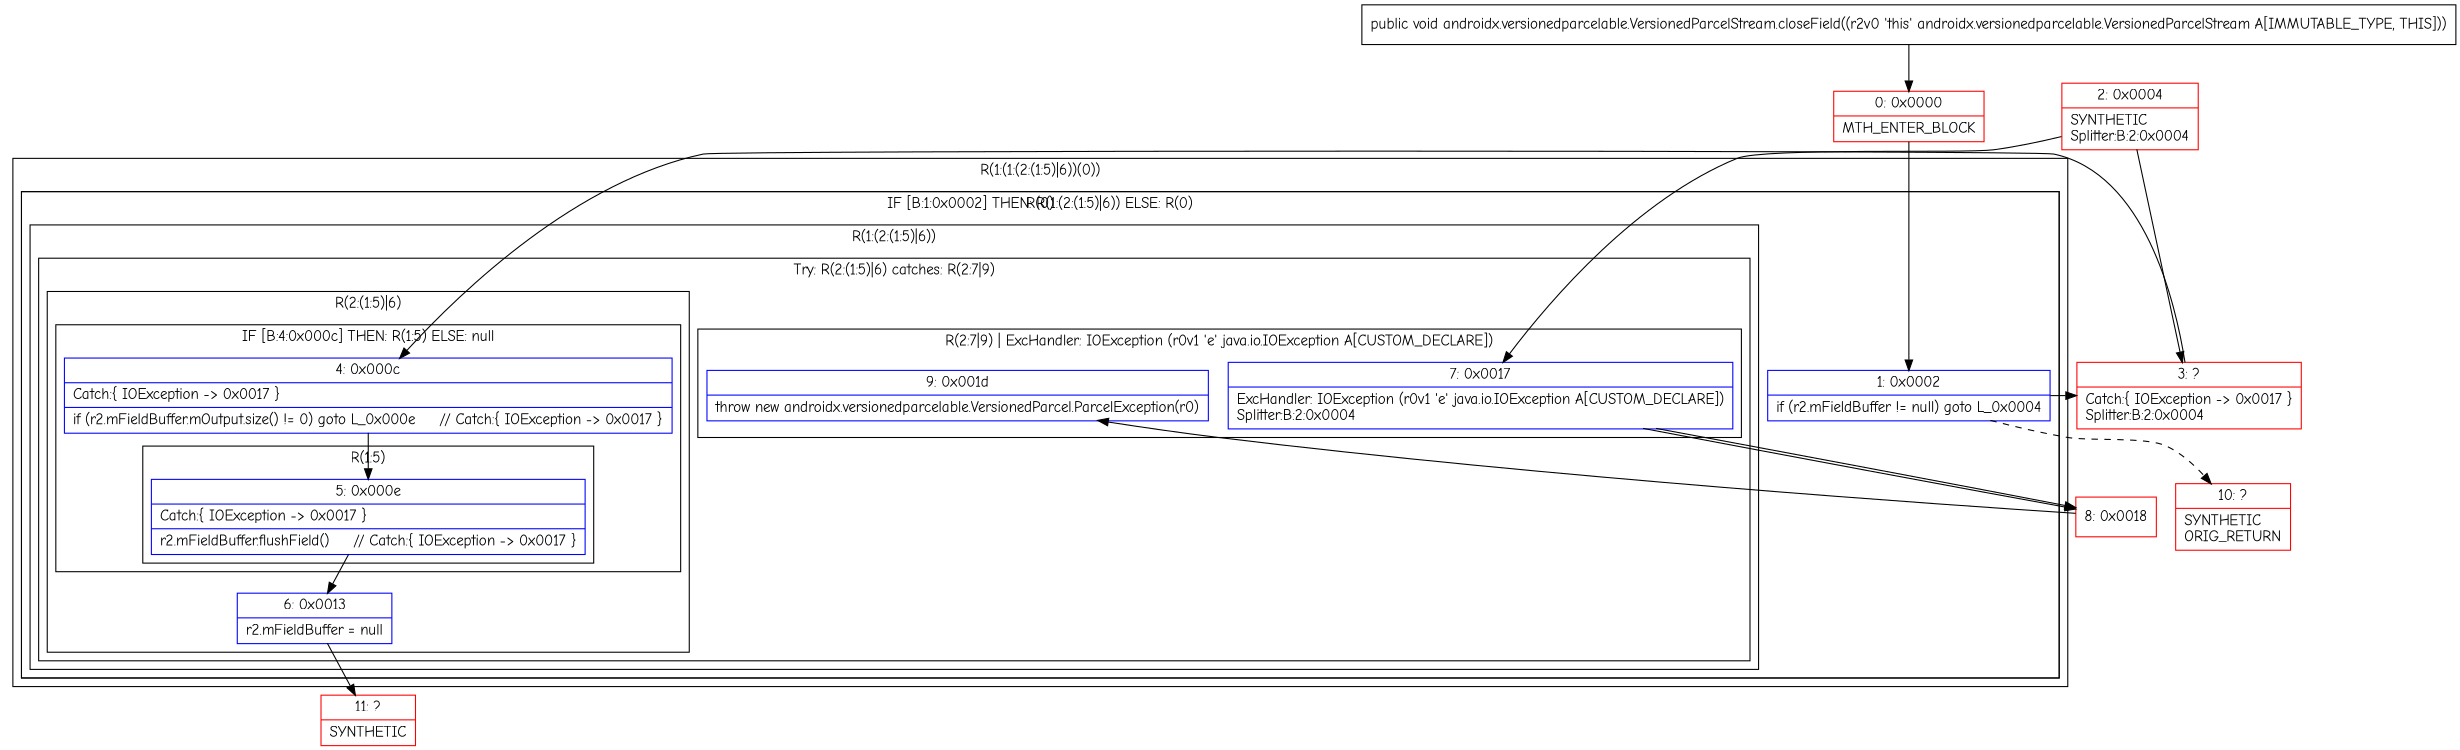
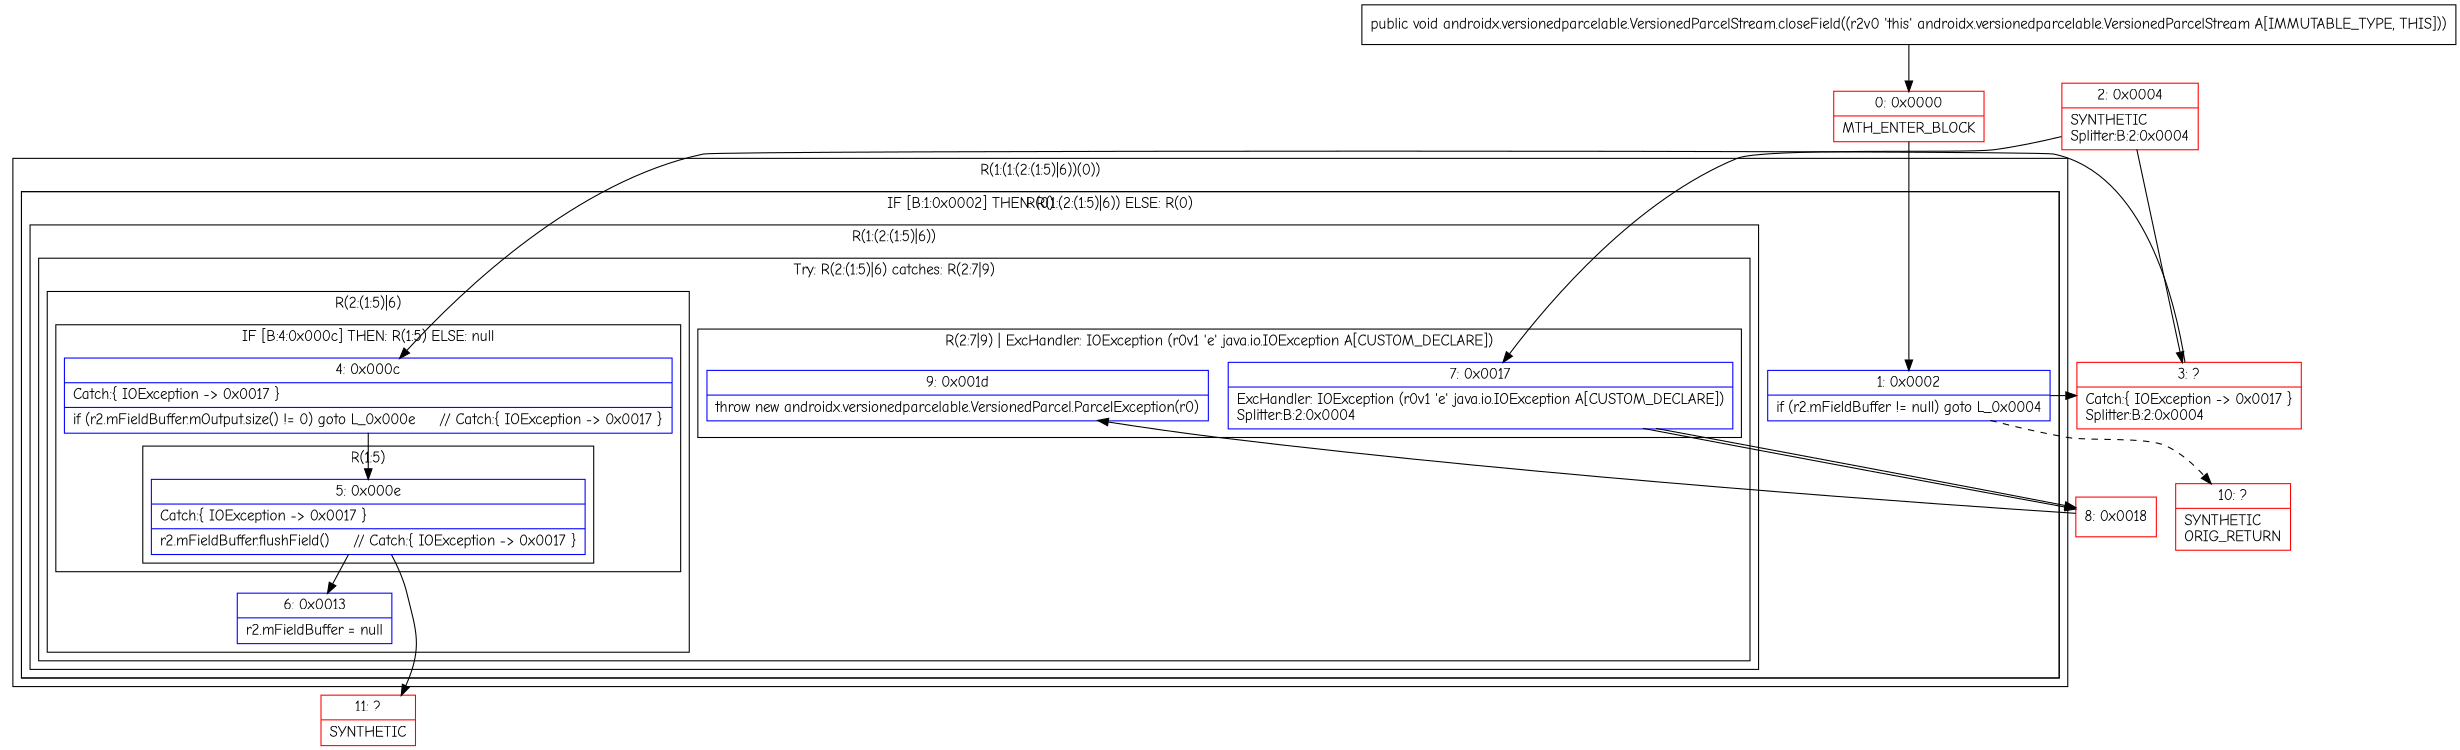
(339, 664) -> (413, 619)
